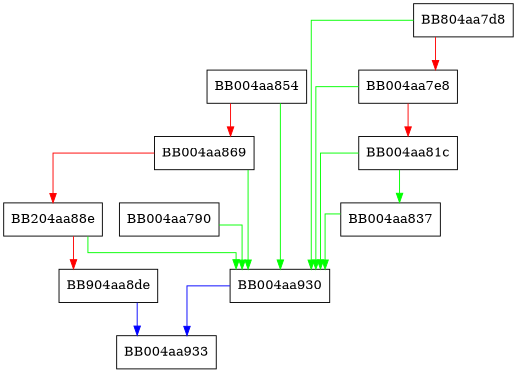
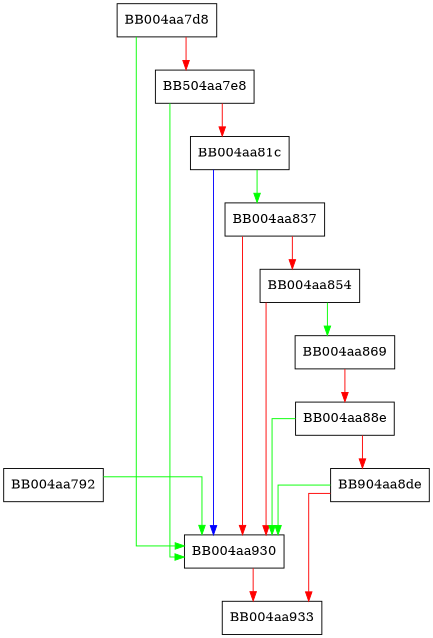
(463, 20) -> (167, 20)
(408, 87) -> (205, 87)
(231, 115) -> (327, 314)
(322, 153) -> (213, 348)
(280, 182) -> (266, 414)
(248, 215) -> (284, 485)
(53, 219) -> (345, 419)
(169, 219) -> (53, 485)
(325, 229) -> (243, 381)
none -> (292, 248)
(188, 286) -> (253, 580)
(137, 314) -> (309, 532)
